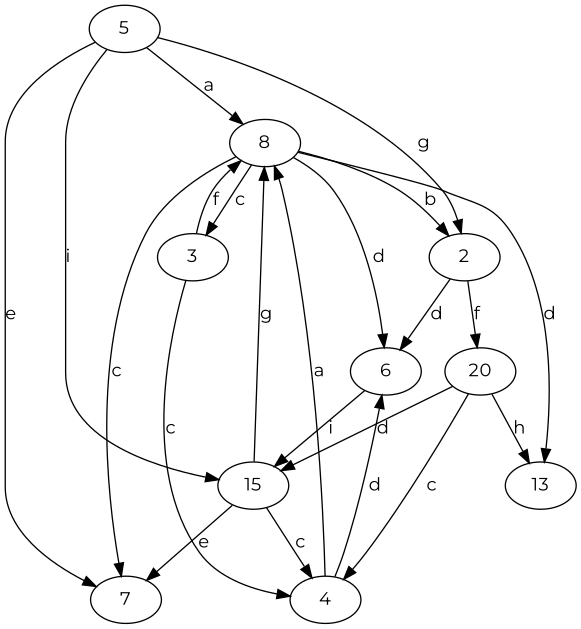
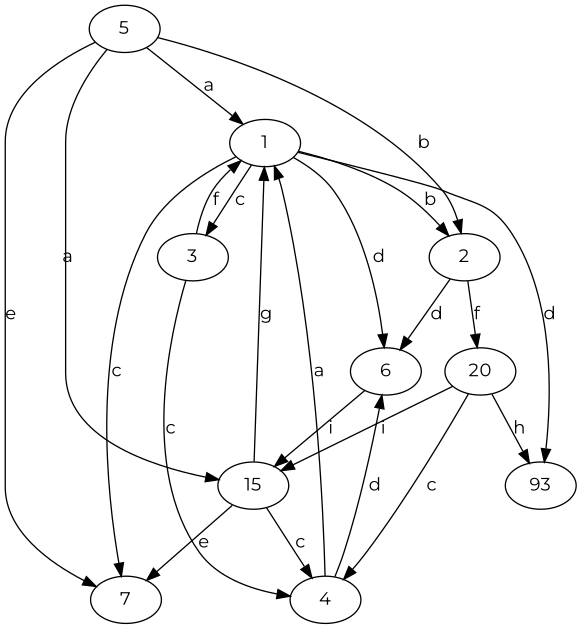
(265, 143) -> (265, 143)
(424, 143) -> (424, 143)
(68, 257) -> (68, 257)
(383, 429) -> (383, 429)
(541, 486) -> (541, 486)
